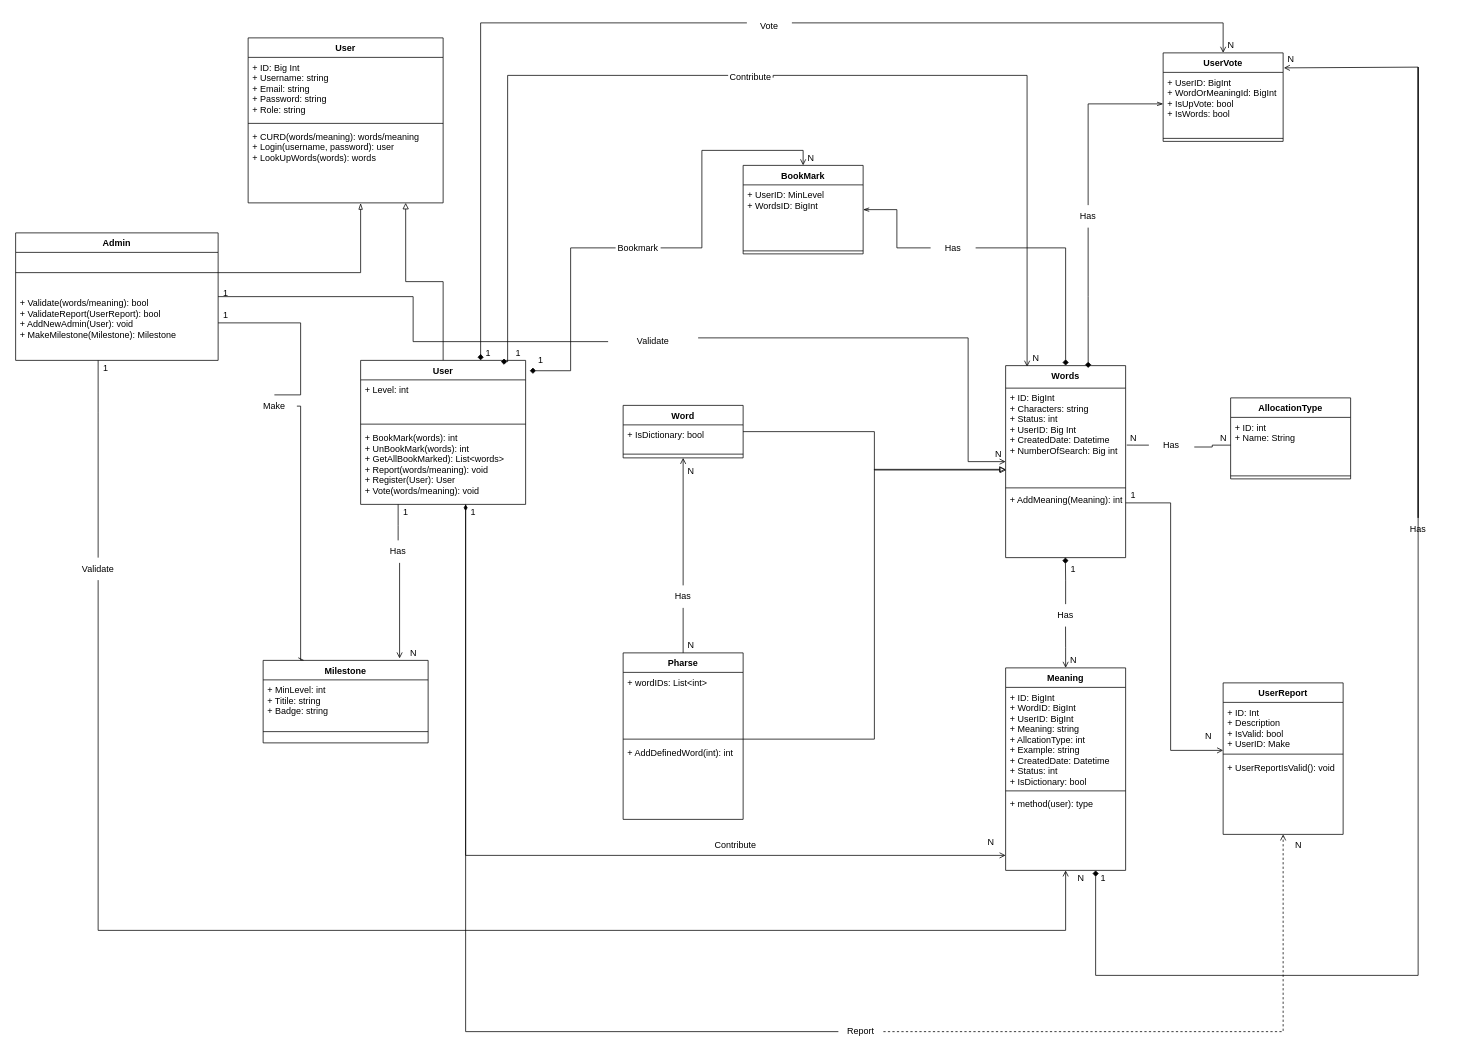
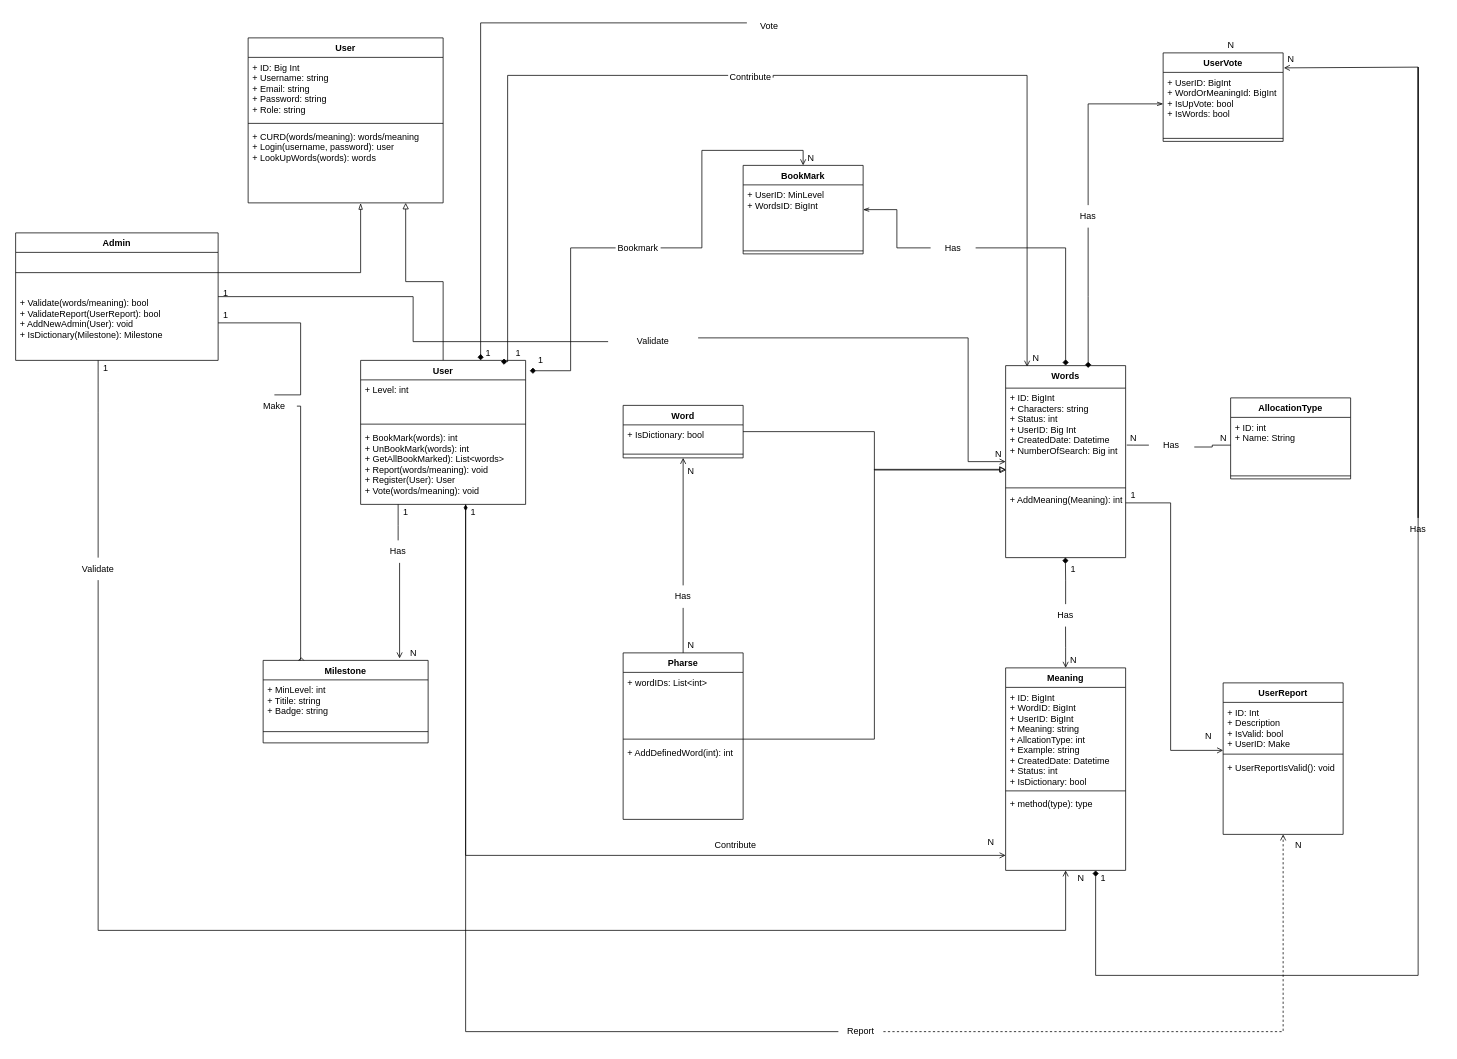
(1022, 23) -> none
(89, 303) -> (89, 303)
(300, 658) -> (300, 658)
(1056, 804) -> (1056, 804)
